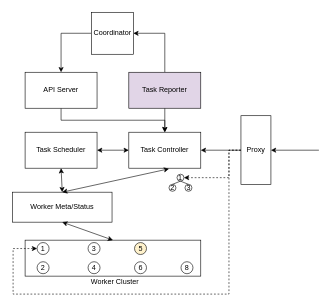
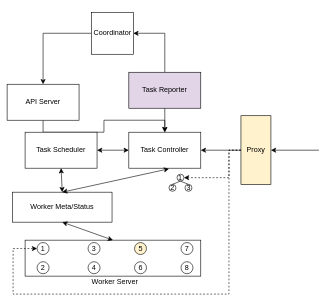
(61, 90) -> (43, 102)
(256, 150) -> (256, 150)
none -> (187, 249)
(115, 282) -> (115, 282)
